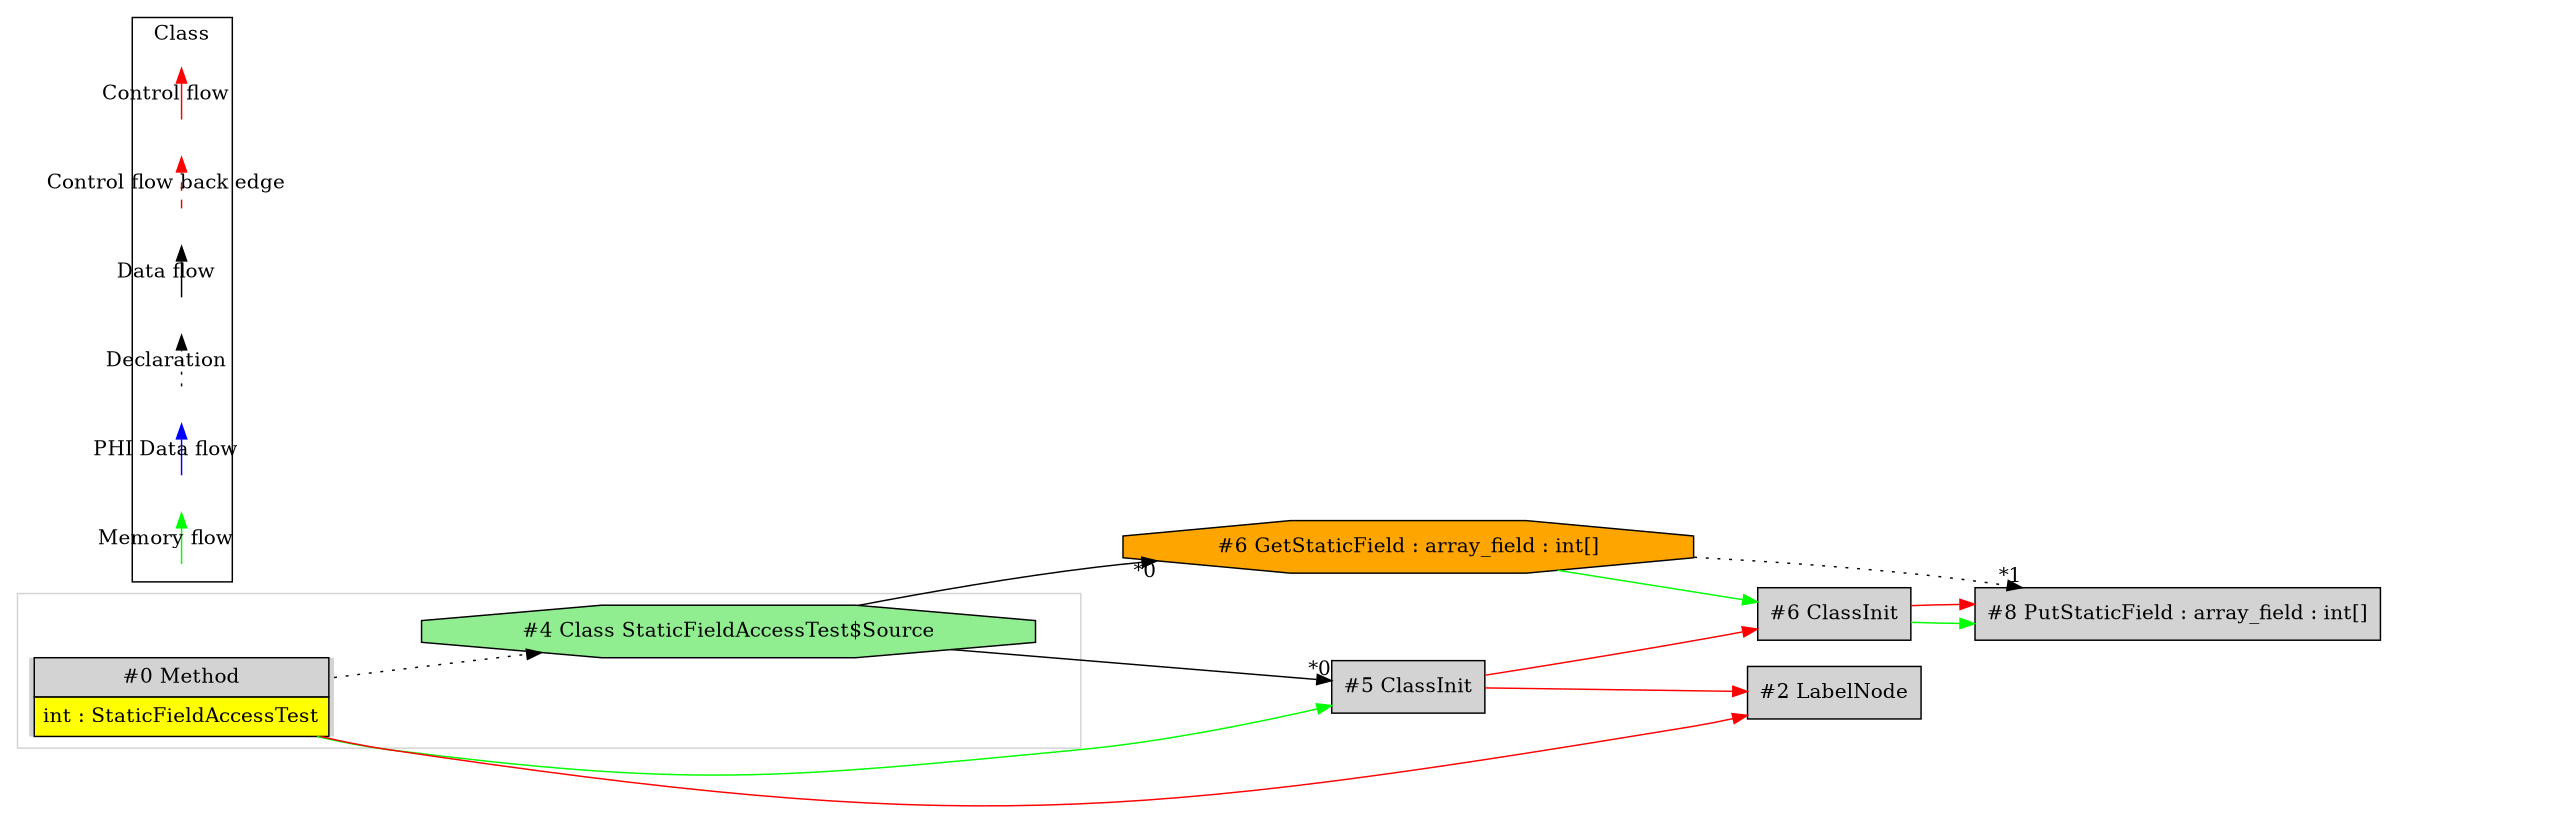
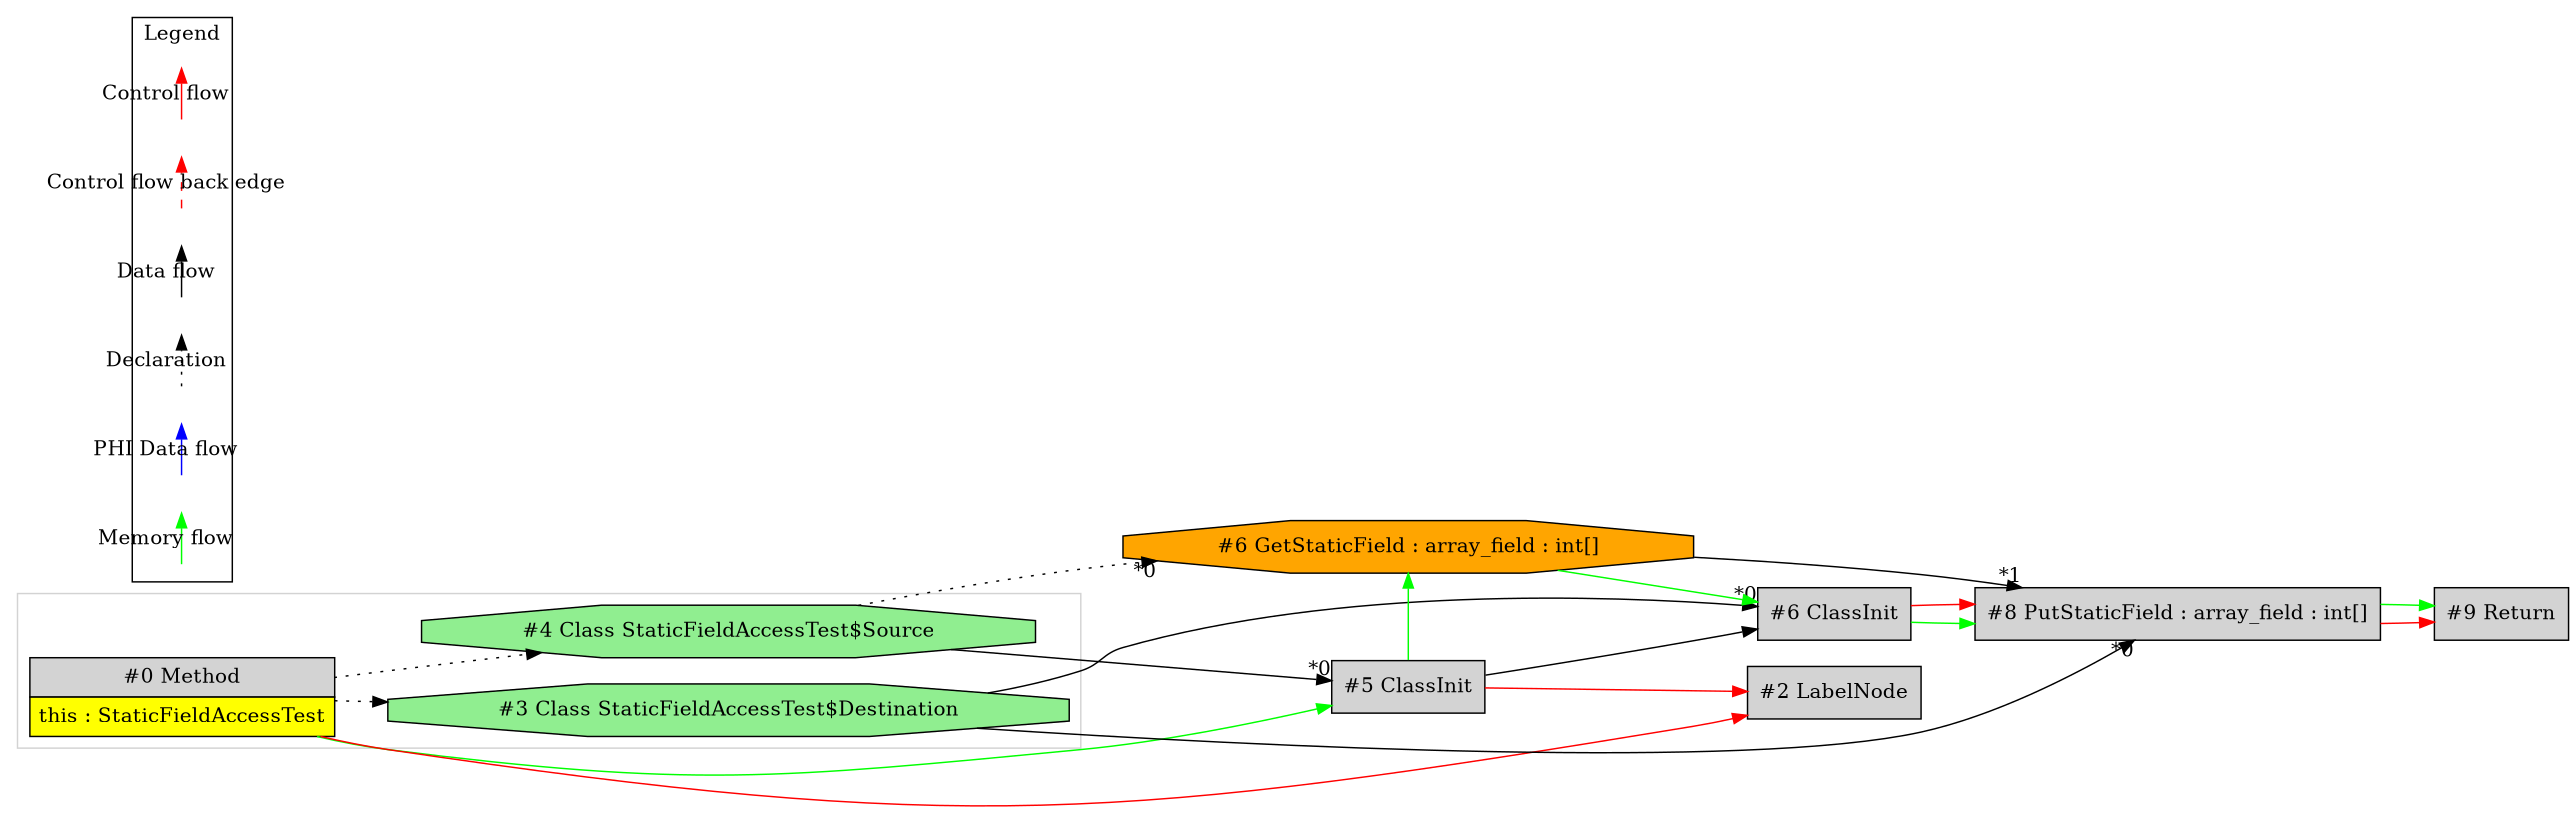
(182, 34) -> (182, 34)
(1851, 568) -> (1851, 568)
(1000, 581) -> (1000, 581)
none -> (2501, 614)
none -> (1408, 624)
(1614, 654) -> (1614, 654)
none -> (729, 710)
(182, 716) -> (182, 716)
